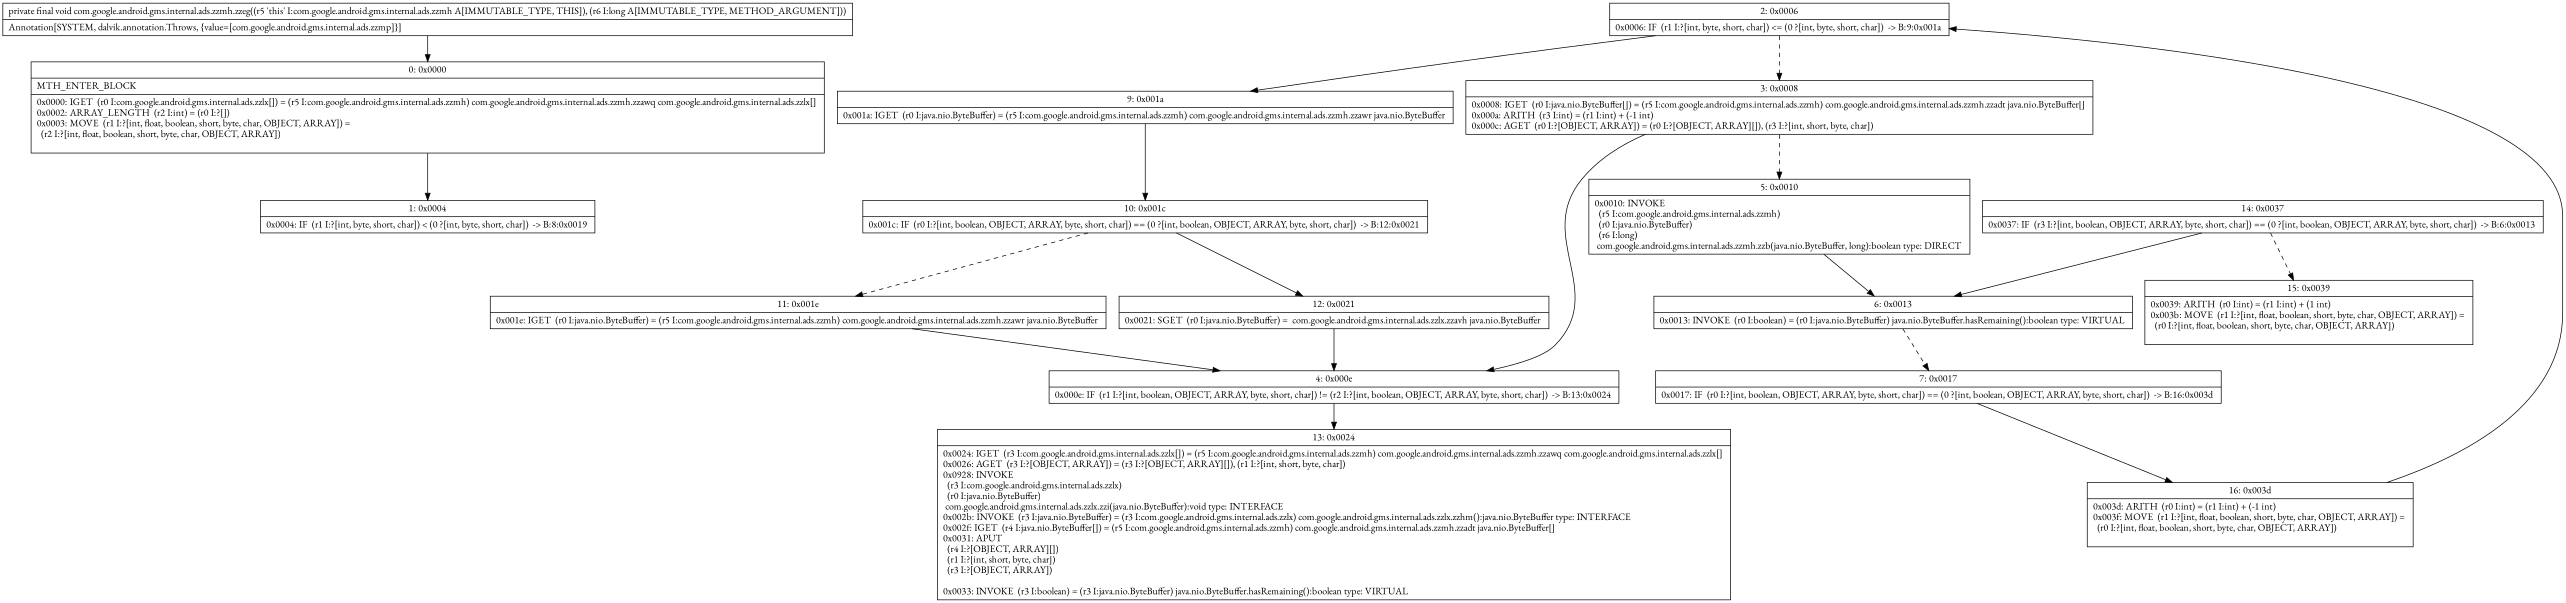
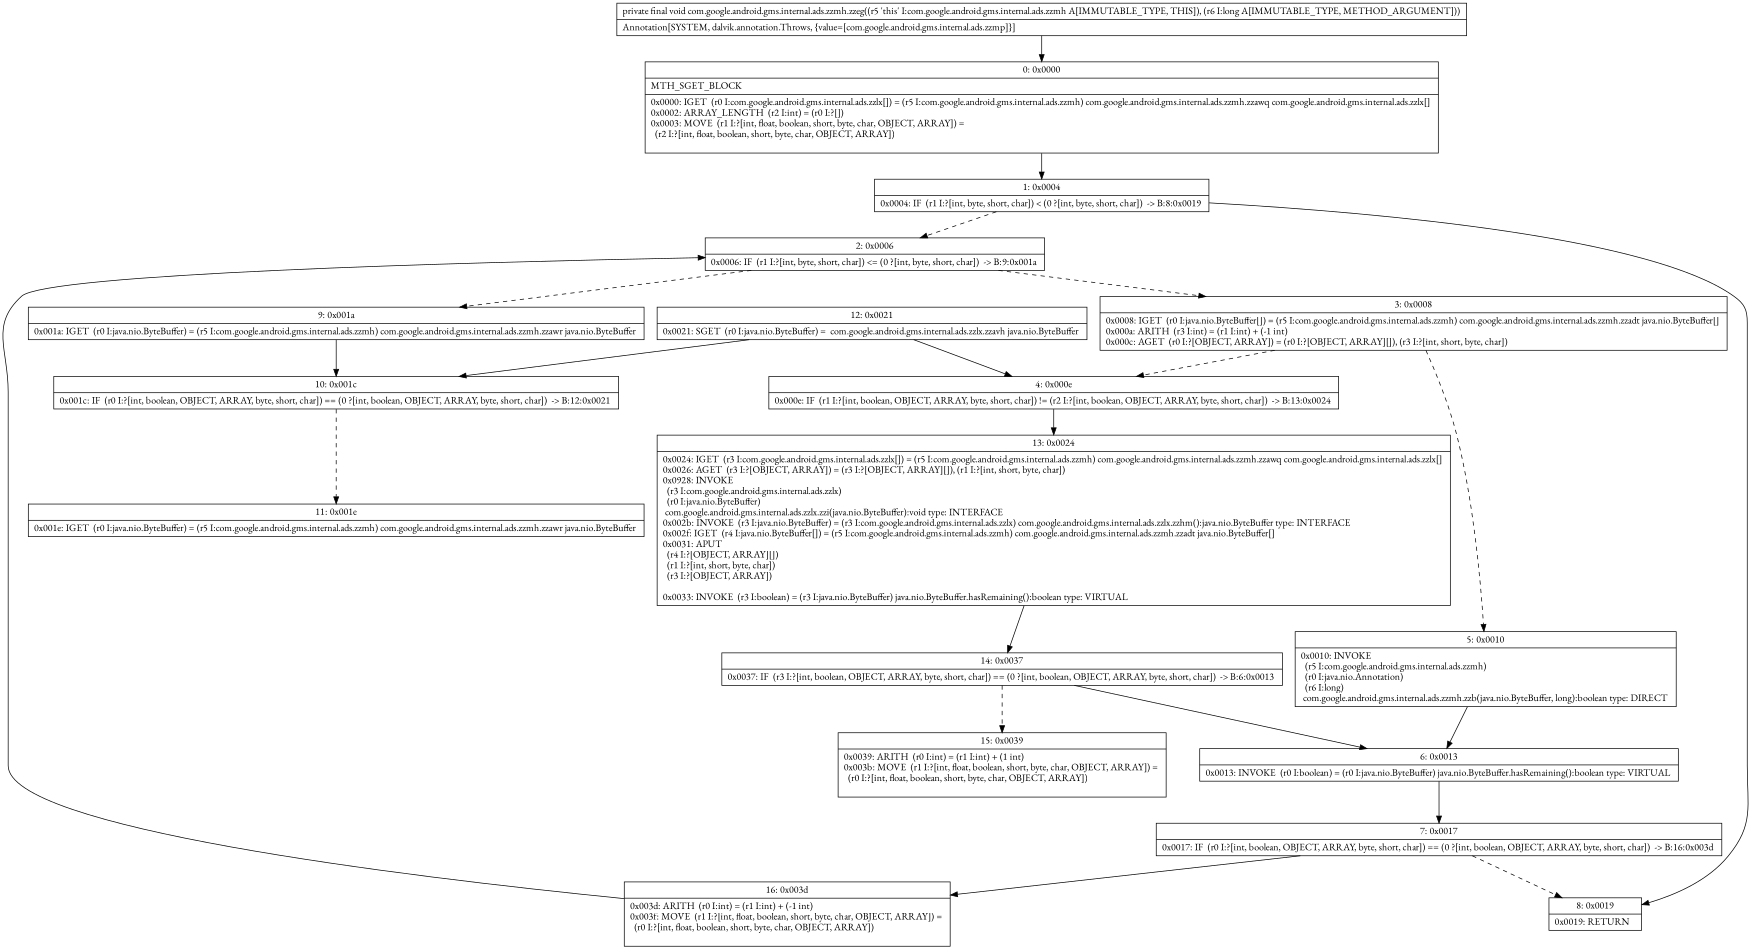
(1456, 62) -> (609, 288)
(87, 86) -> (697, 86)
none -> (962, 224)
(1644, 224) -> (1352, 677)
(1569, 257) -> (1209, 363)
(1236, 263) -> (608, 358)
(1914, 347) -> (1439, 799)
(1062, 349) -> none
none -> (1017, 626)
none -> (1595, 914)
